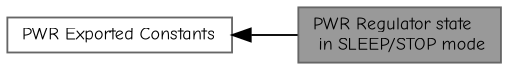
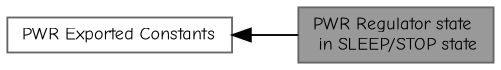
(400, 35) -> (396, 35)
